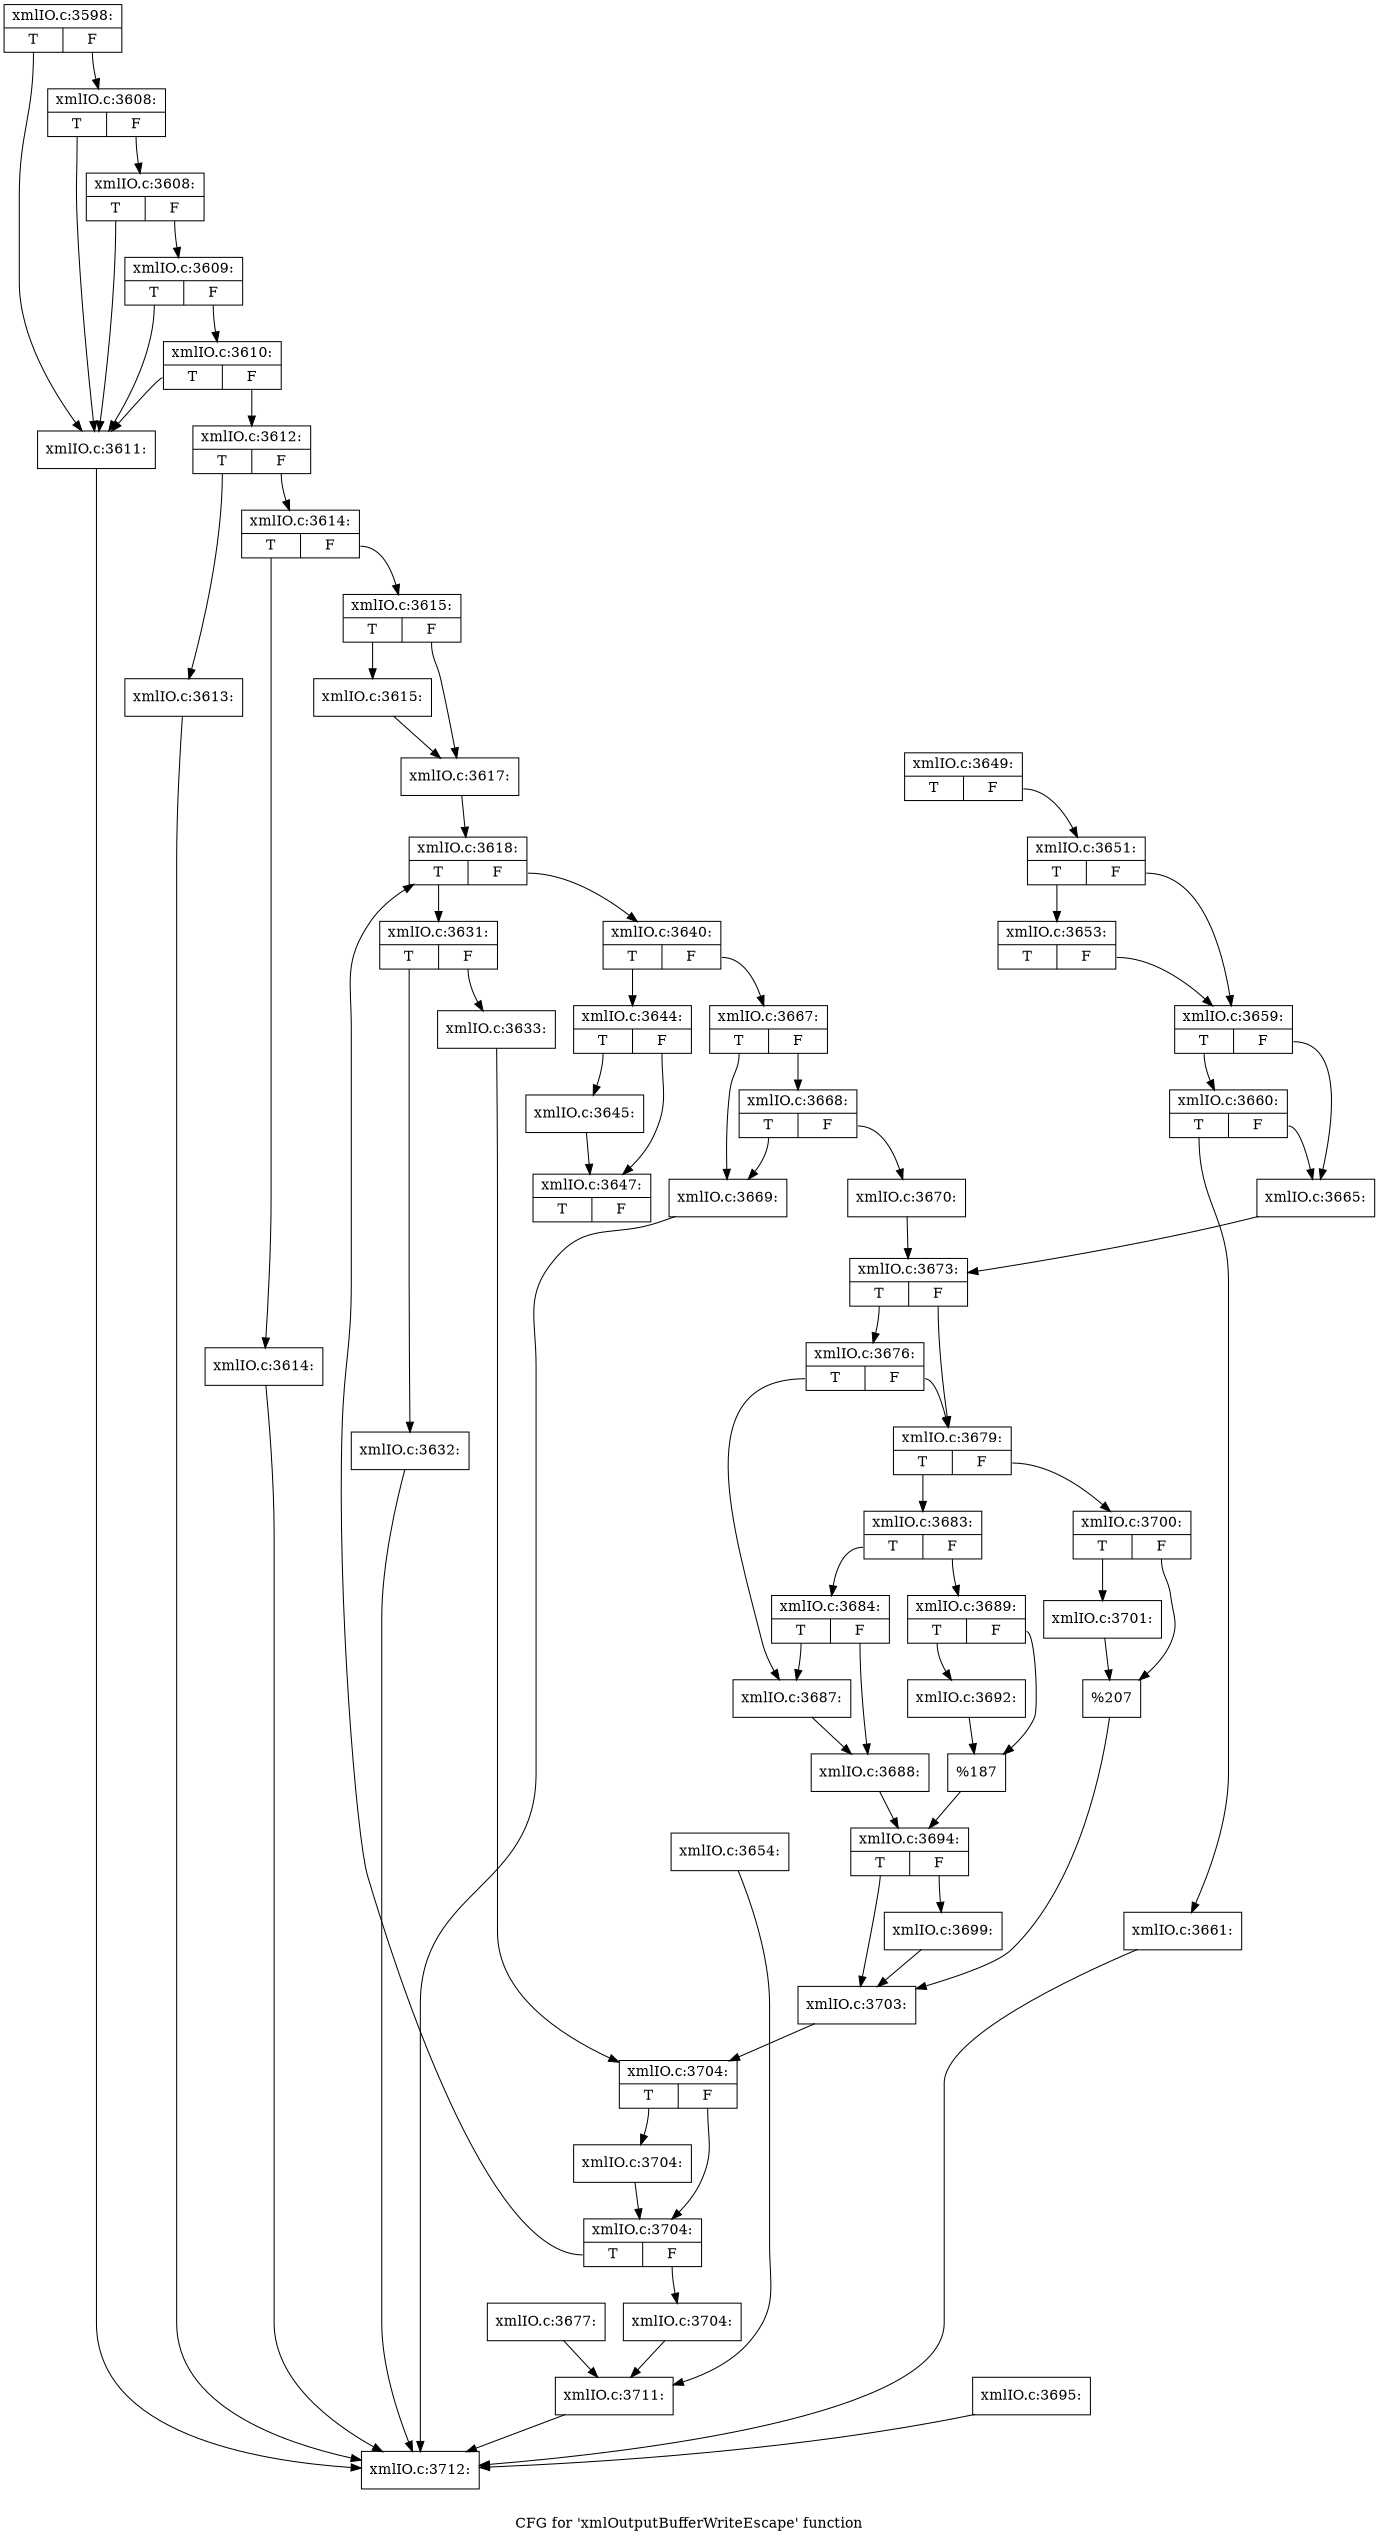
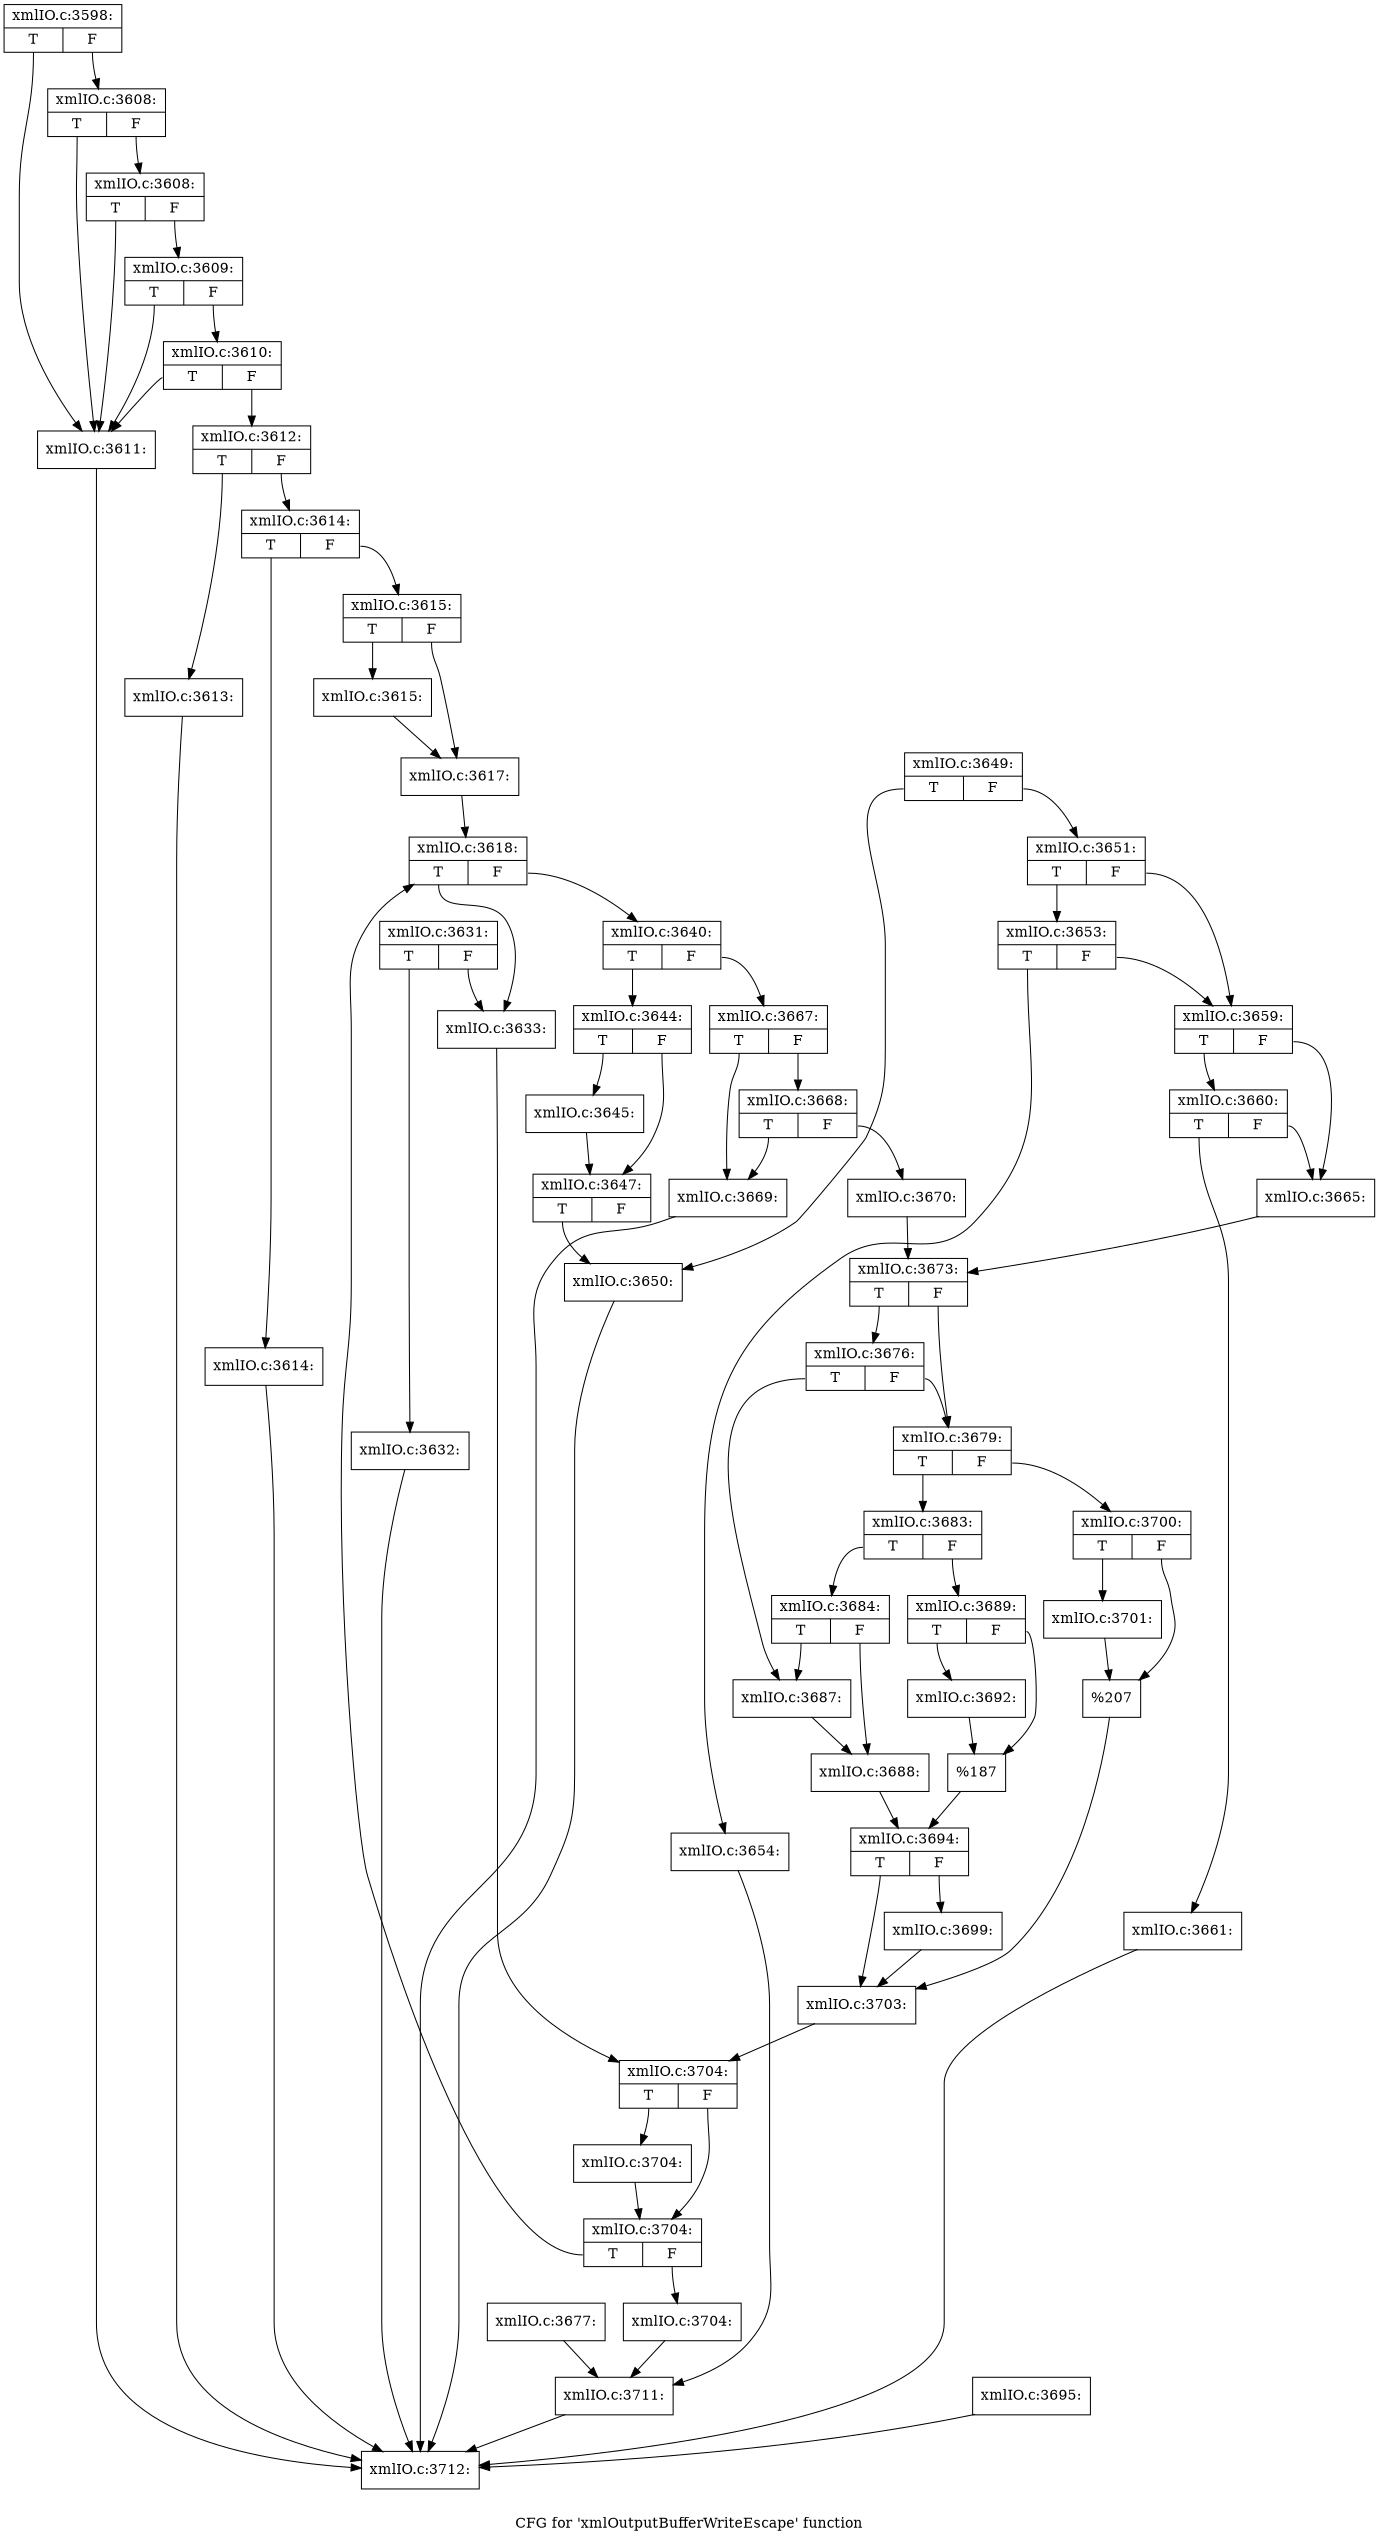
(439, 898) -> (506, 921)
none -> (623, 1282)
none -> (764, 1325)
